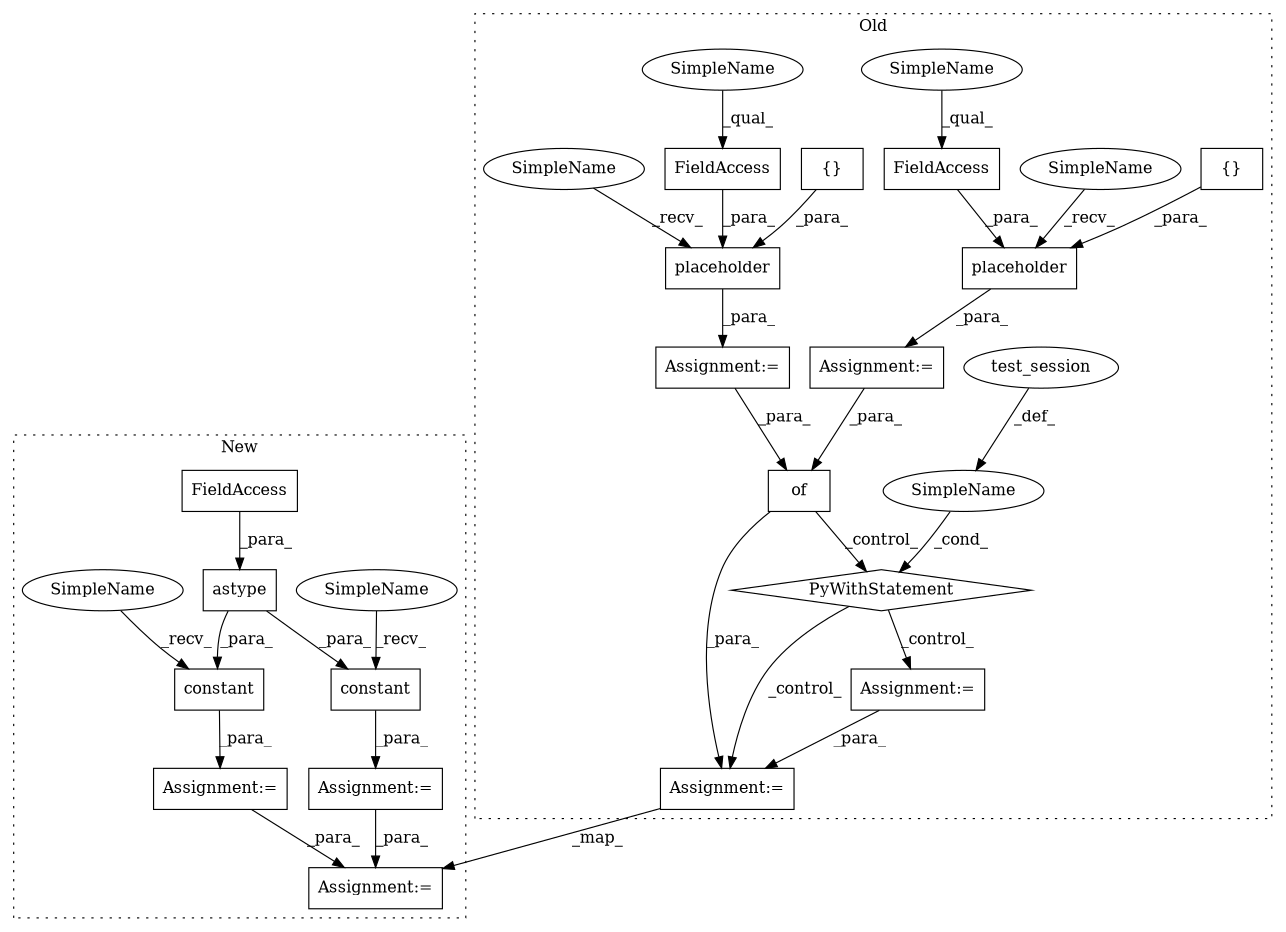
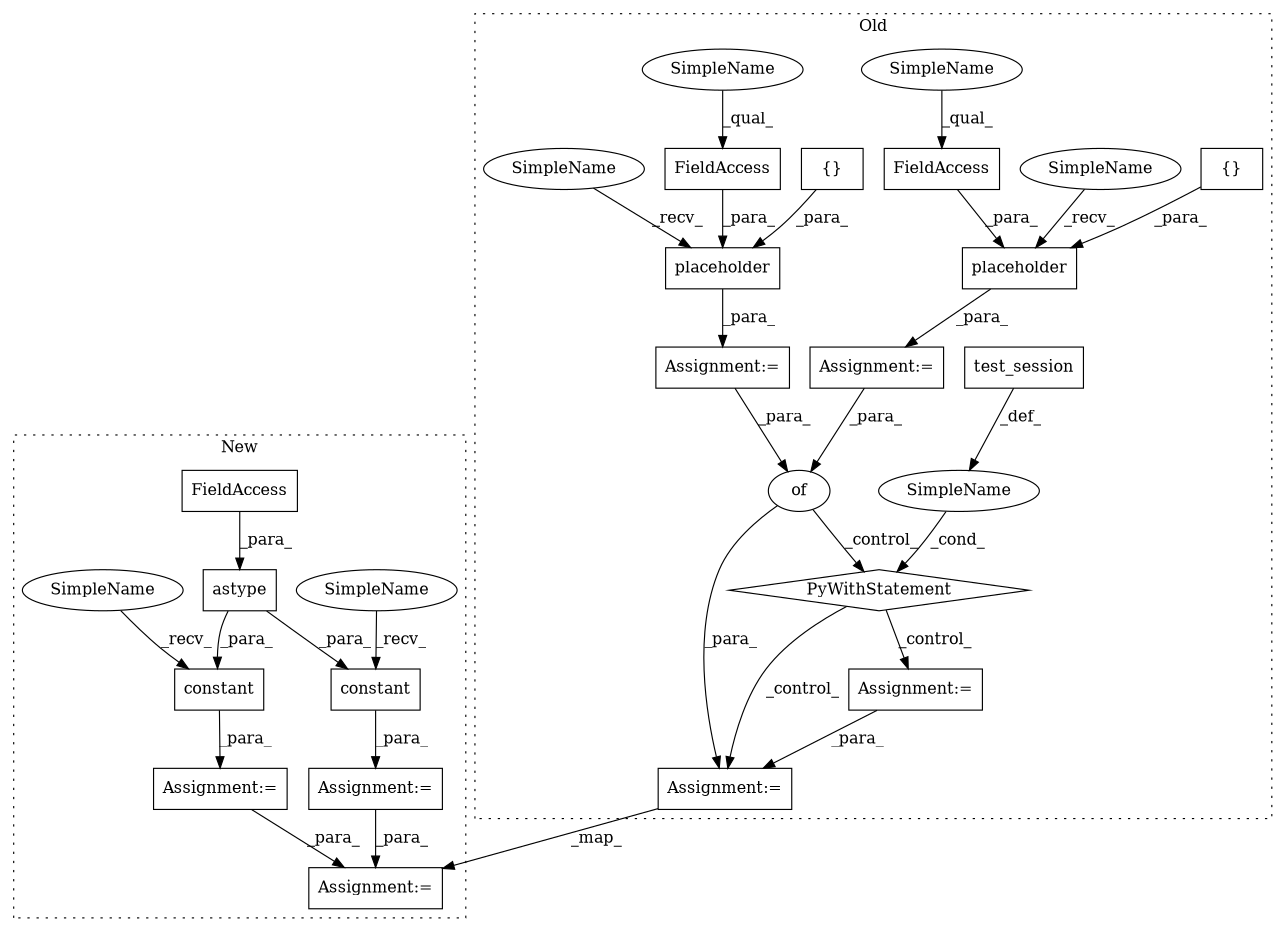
(1041, 368) -> (1024, 368)
(799, 491) -> (799, 491)
